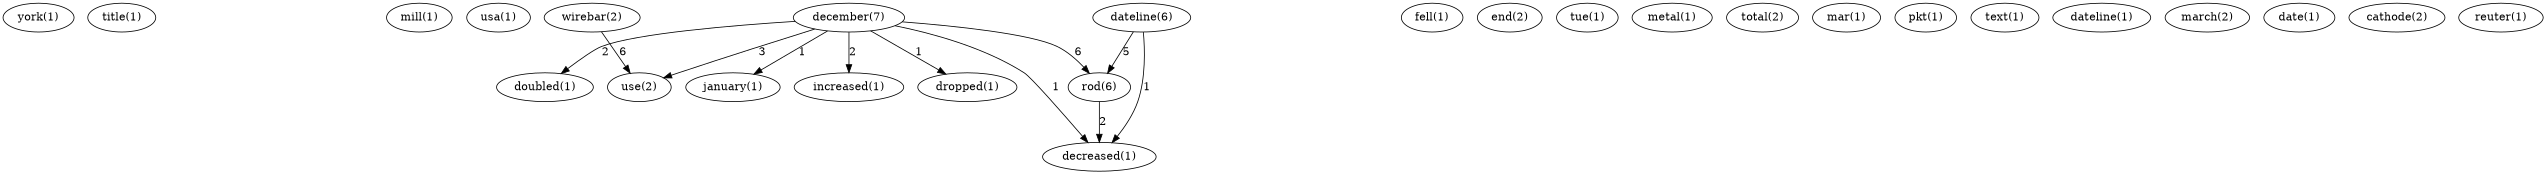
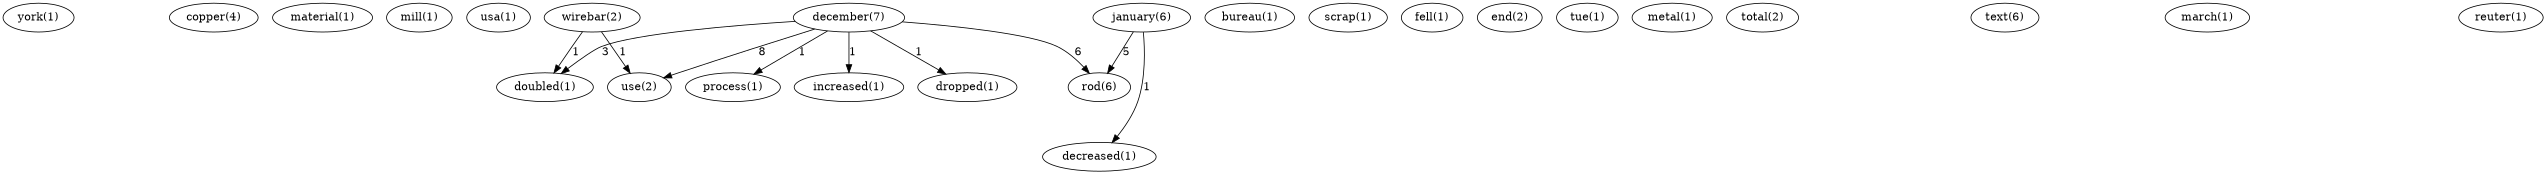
(122, 18) -> none
none -> (214, 18)
none -> (323, 18)
(1142, 18) -> (1142, 18)
none -> (1250, 18)
none -> (1348, 18)
(1847, 18) -> none
(1926, 18) -> none
(2005, 18) -> (2005, 18)
(2102, 18) -> none
(2207, 18) -> (2207, 18)
(2299, 18) -> none
(2397, 18) -> none
none -> (570, 49)
(606, 52) -> (606, 52)
(623, 52) -> (623, 52)
(763, 52) -> (763, 52)
(853, 52) -> (853, 52)
(1002, 60) -> none
(733, 87) -> (733, 87)
(1099, 118) -> none
